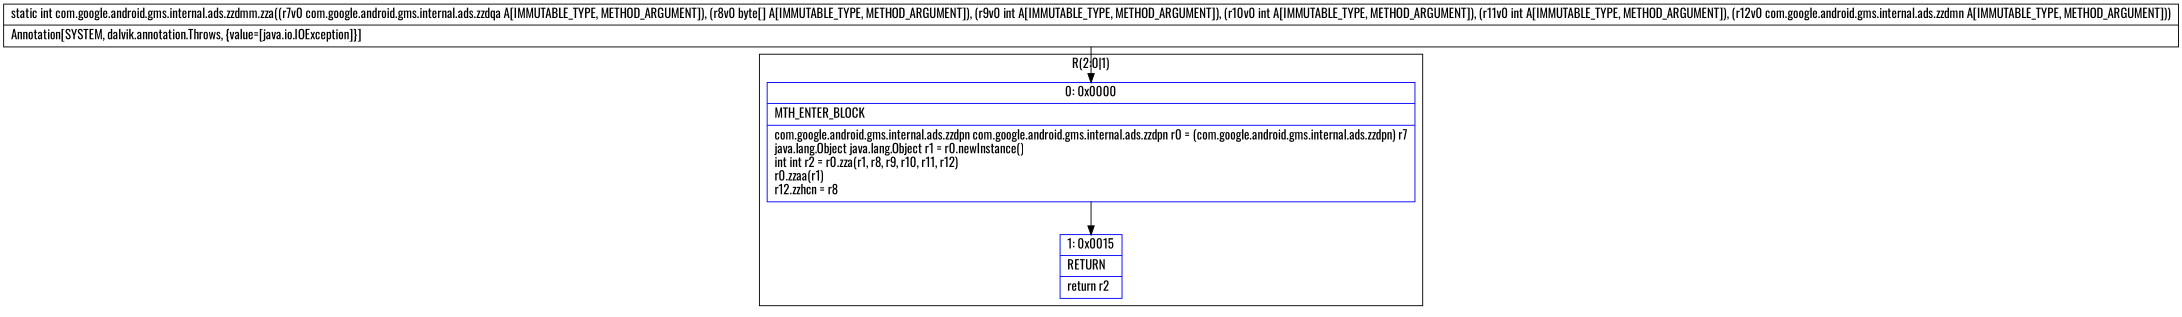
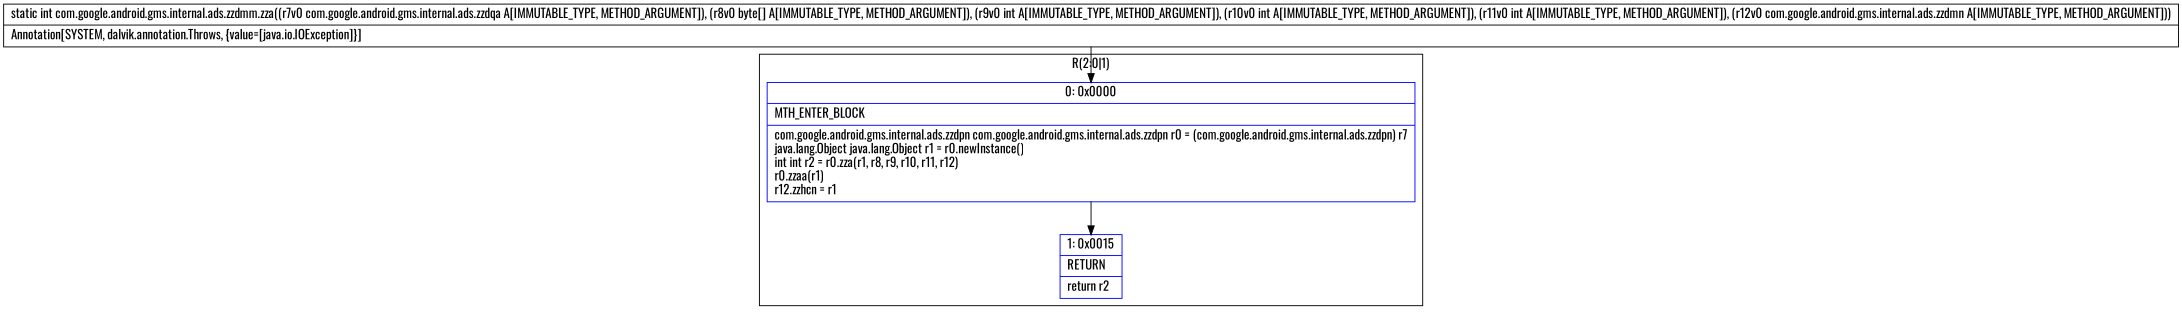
(806, 190) -> (806, 190)
